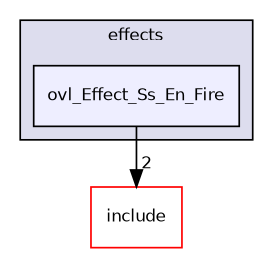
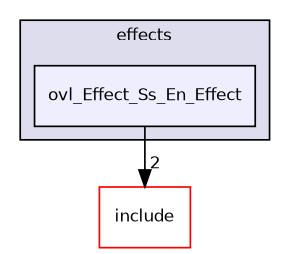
(136, 96) -> (145, 96)
